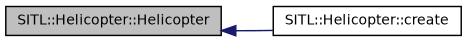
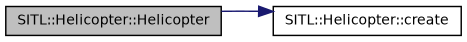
(255, 31) -> (240, 11)
